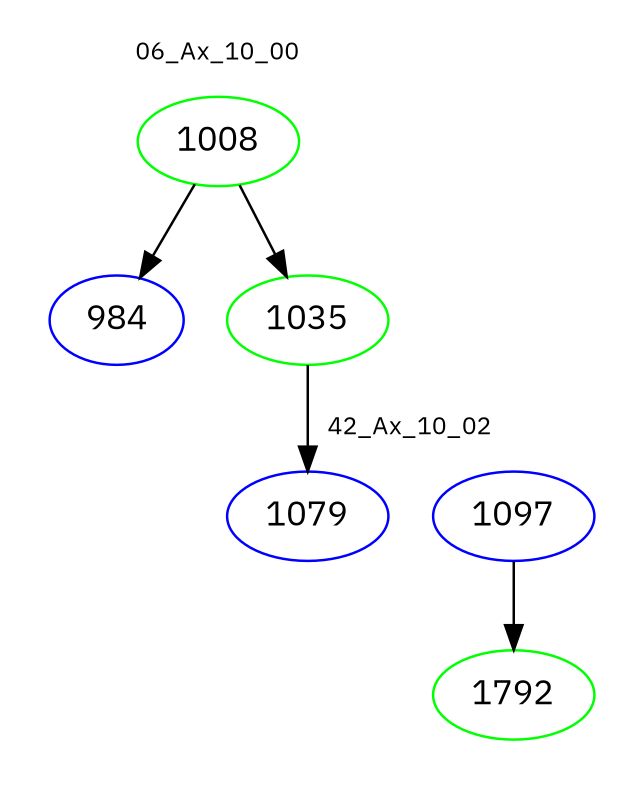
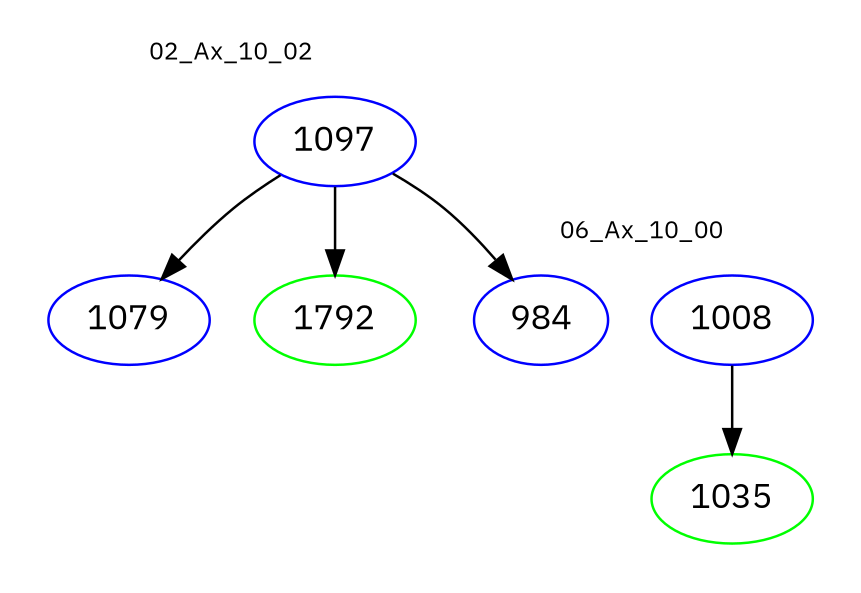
(218, 141) -> (732, 320)
(174, 220) -> (470, 233)
(308, 420) -> (227, 214)
(411, 428) -> (232, 53)
